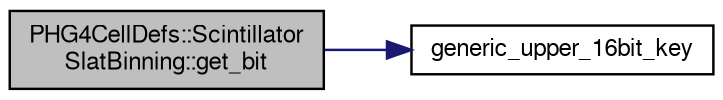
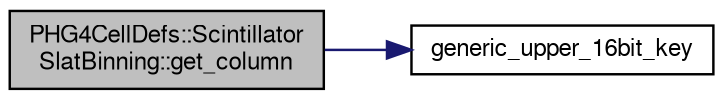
(167, 50) -> (167, 50)
